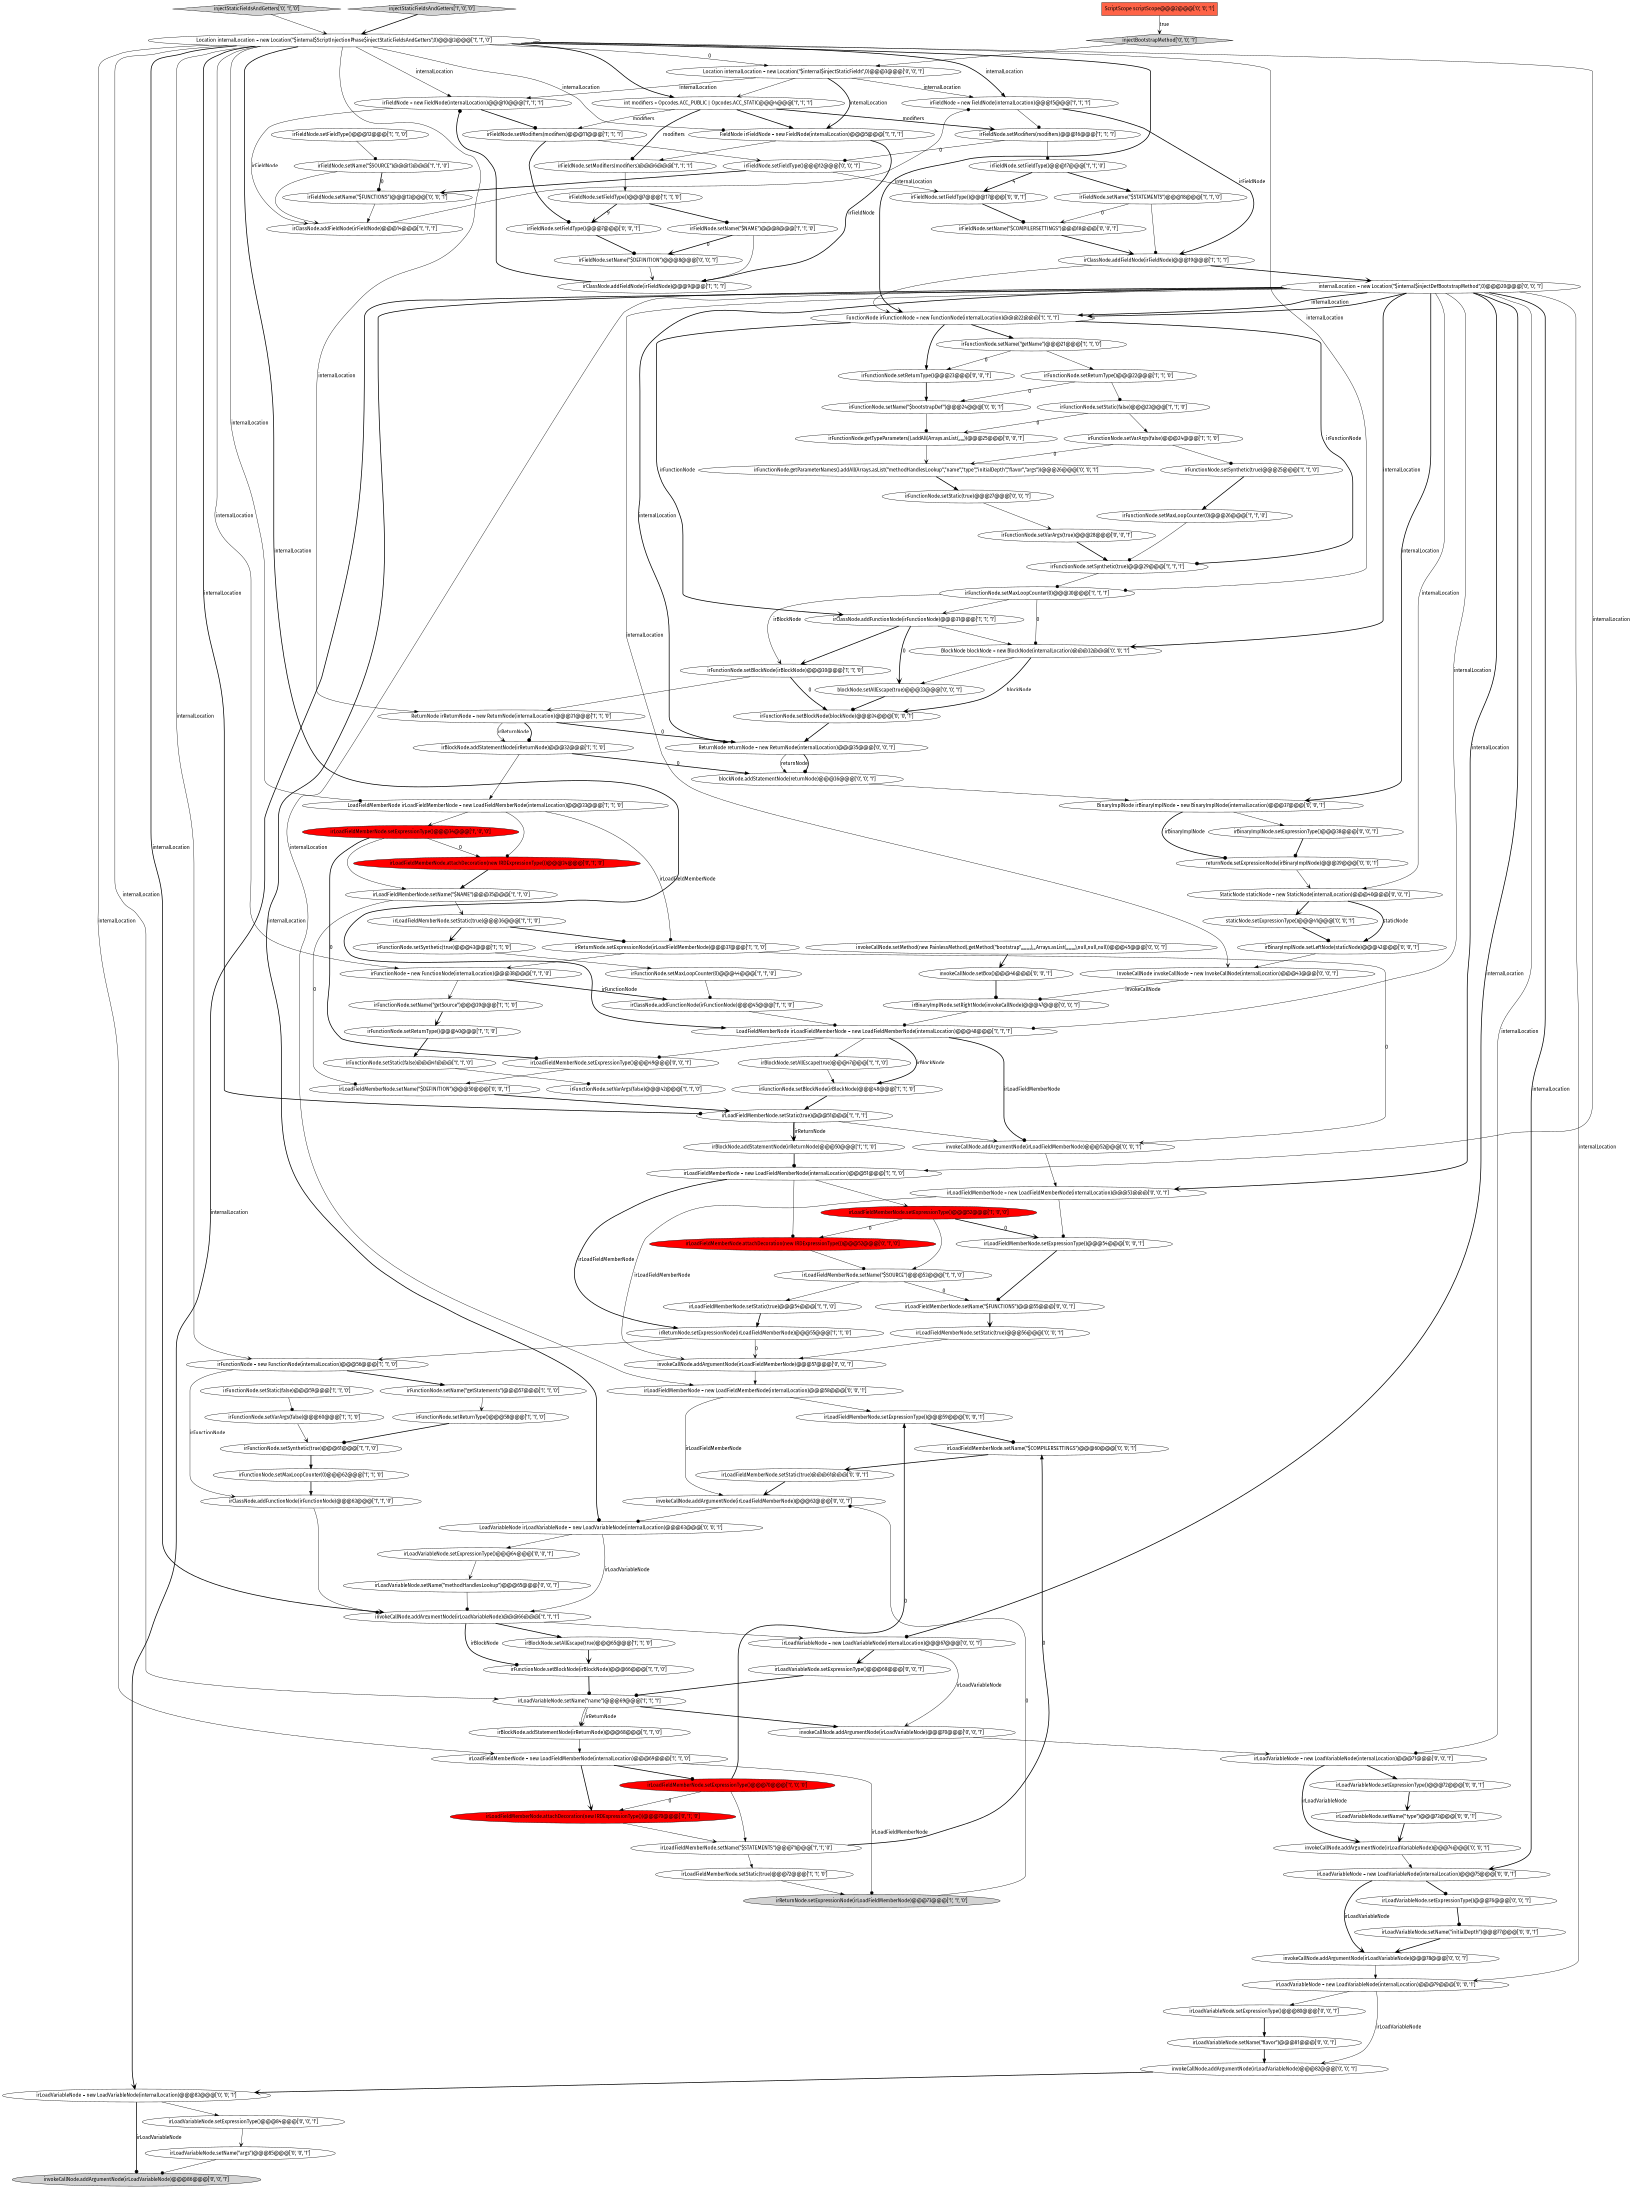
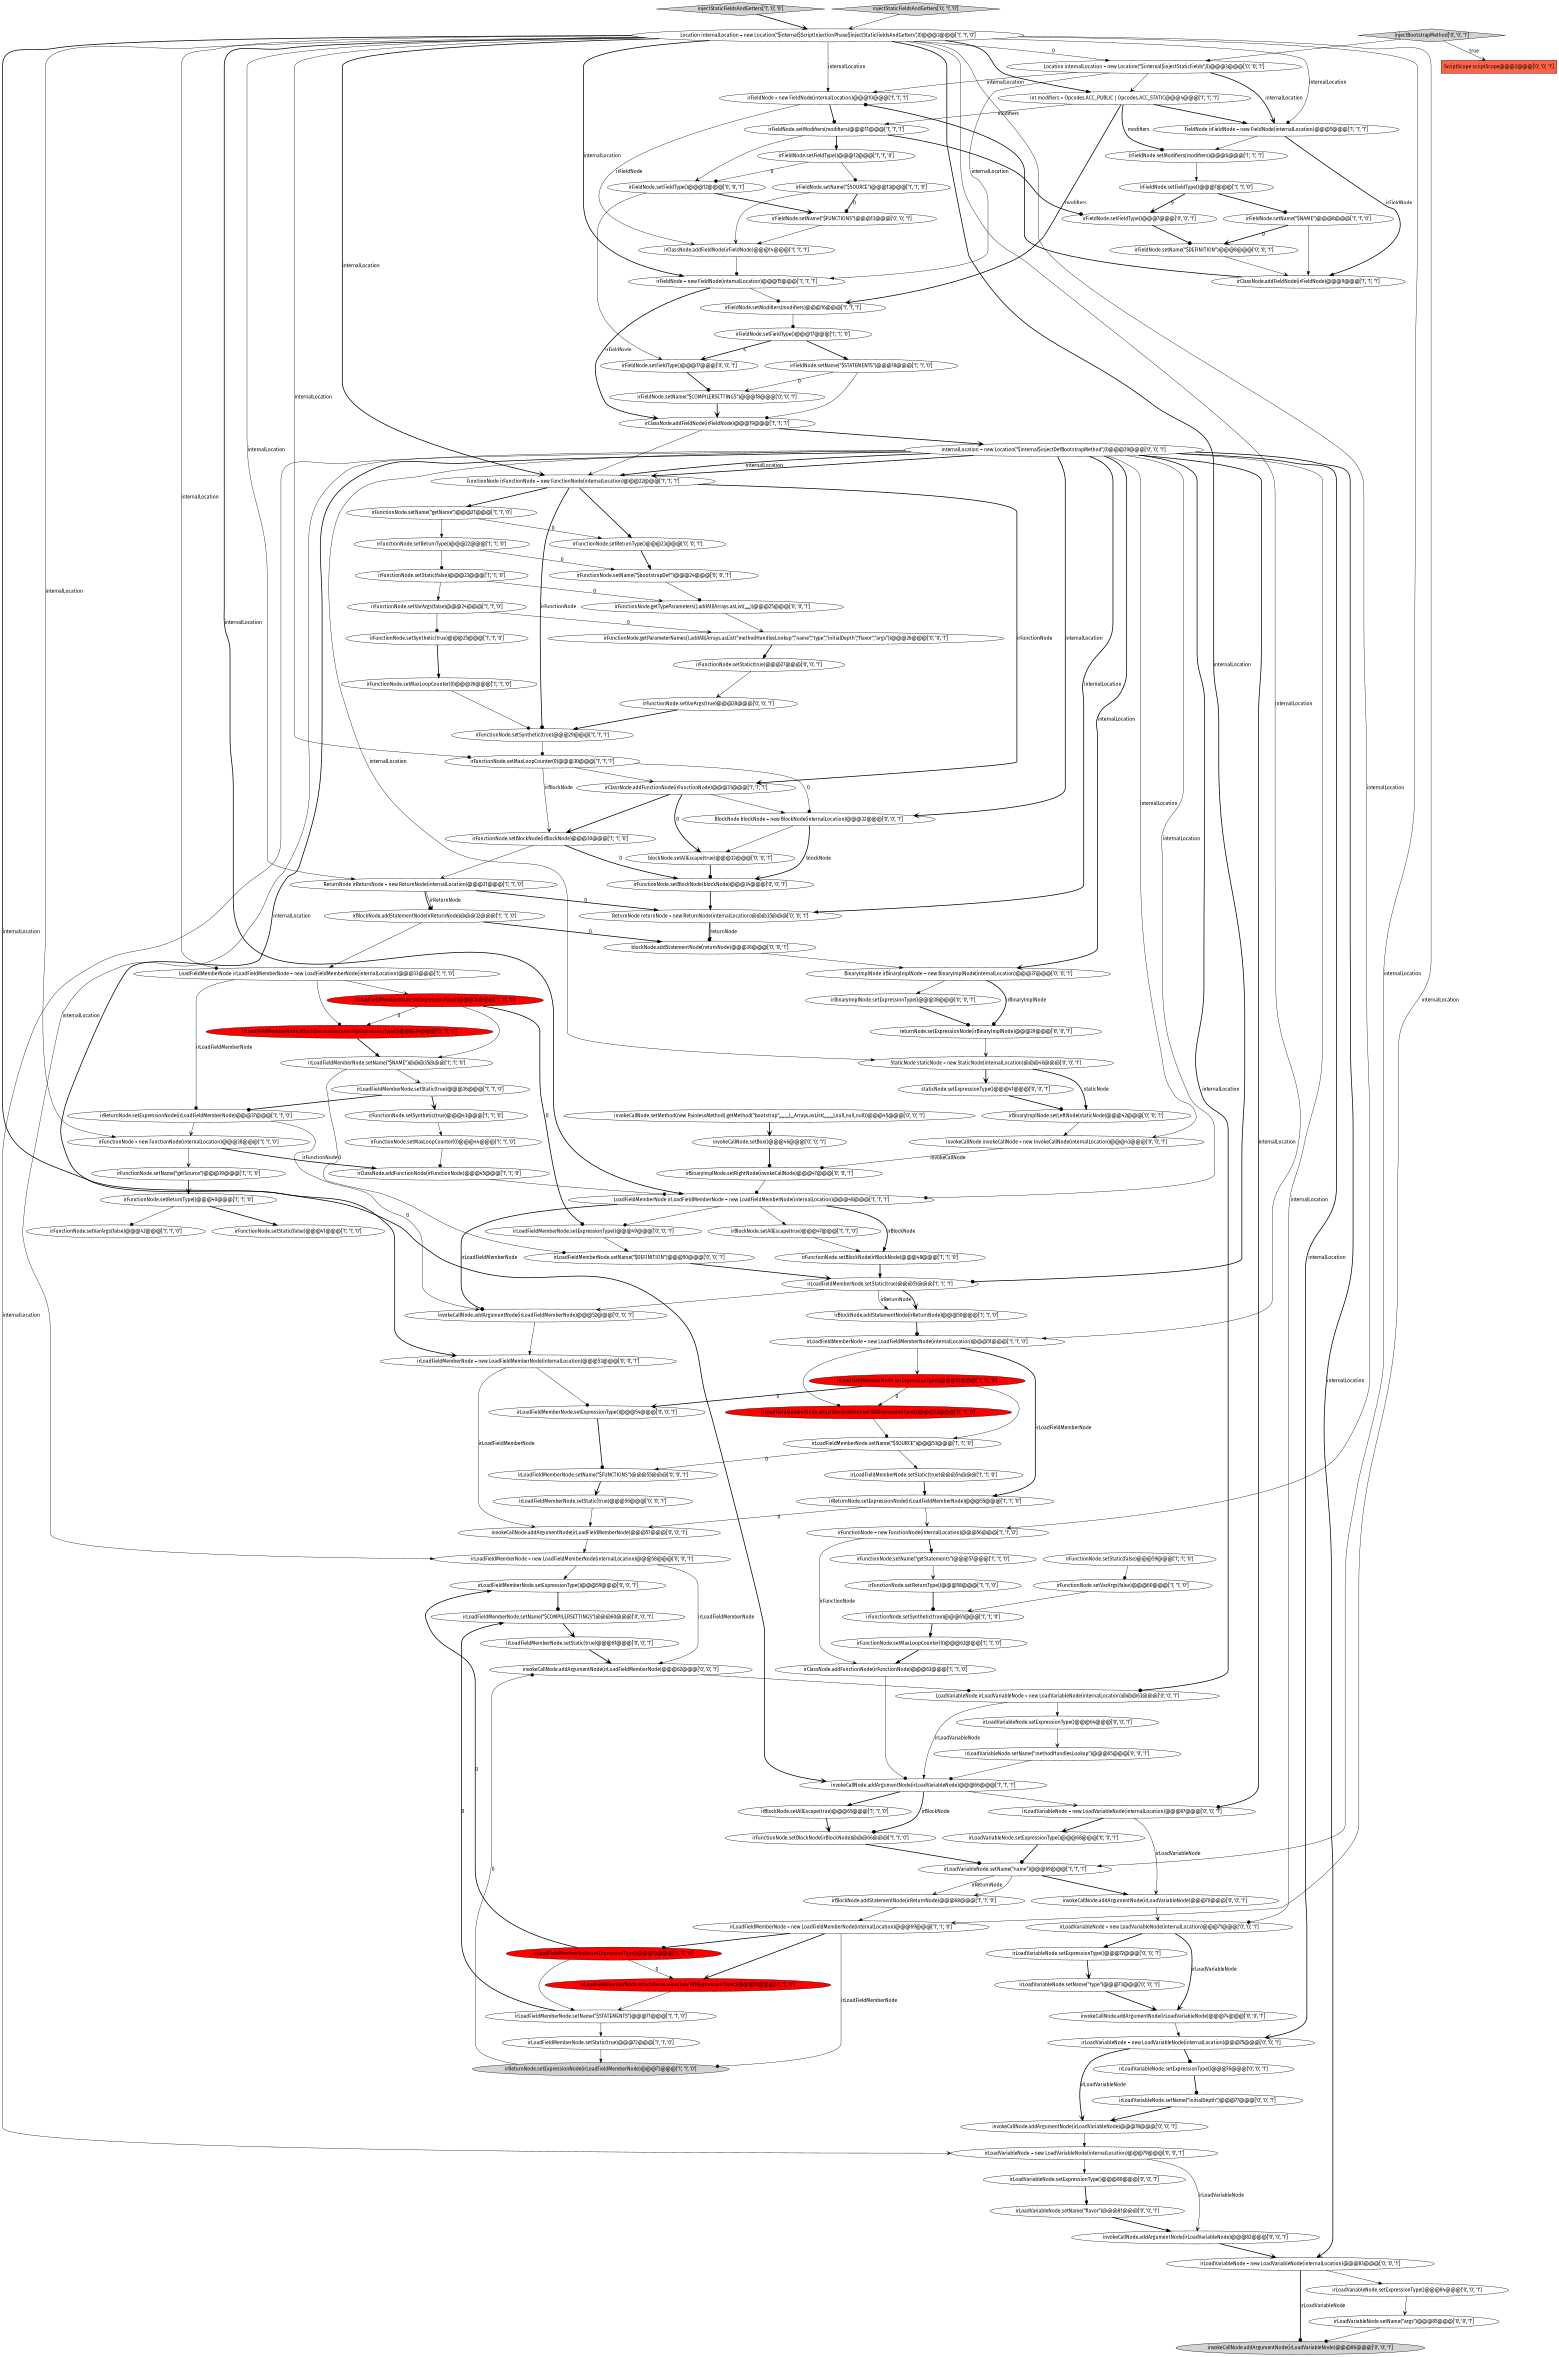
(1160, 23) -> (1463, 50)
none -> (836, 141)
(933, 149) -> (763, 171)
(511, 1075) -> (154, 1215)
